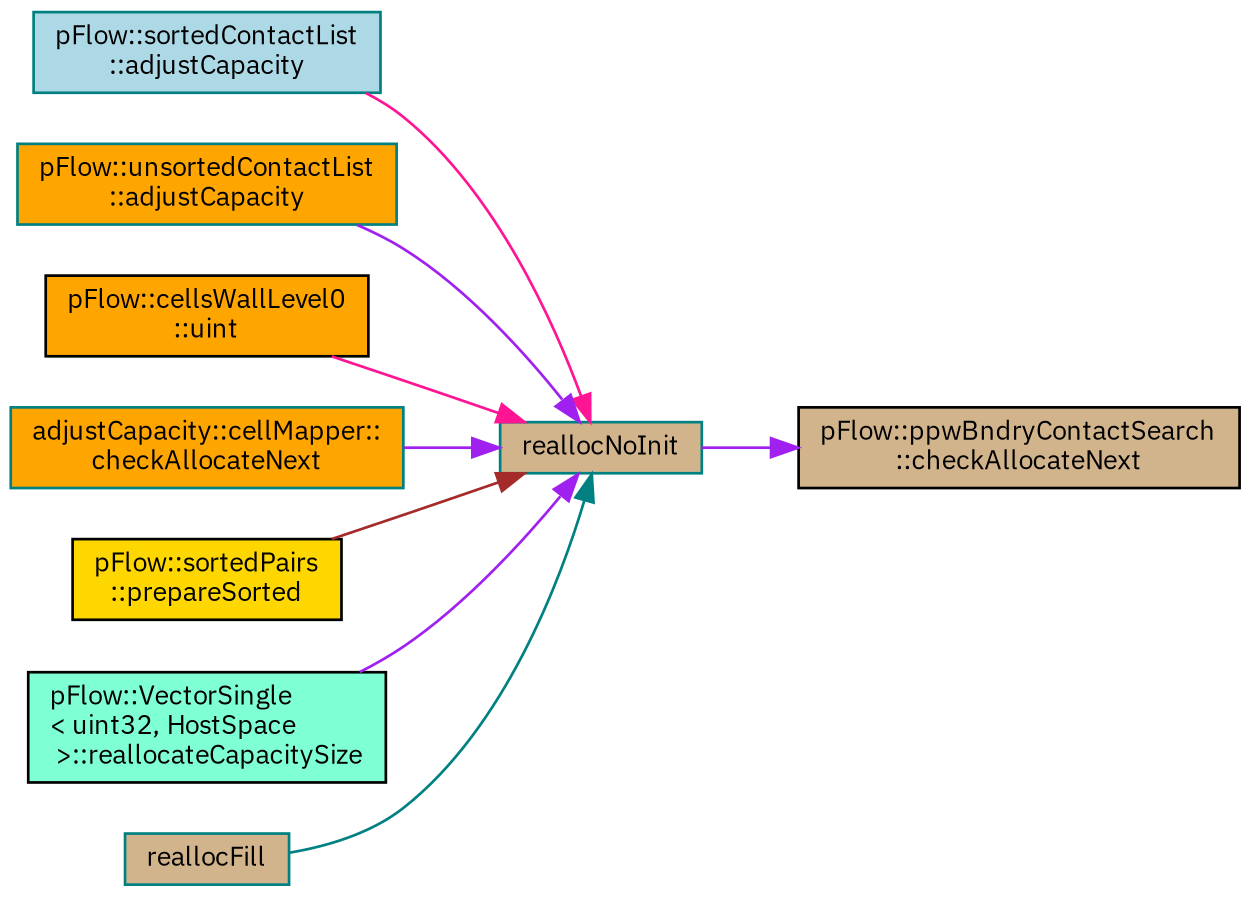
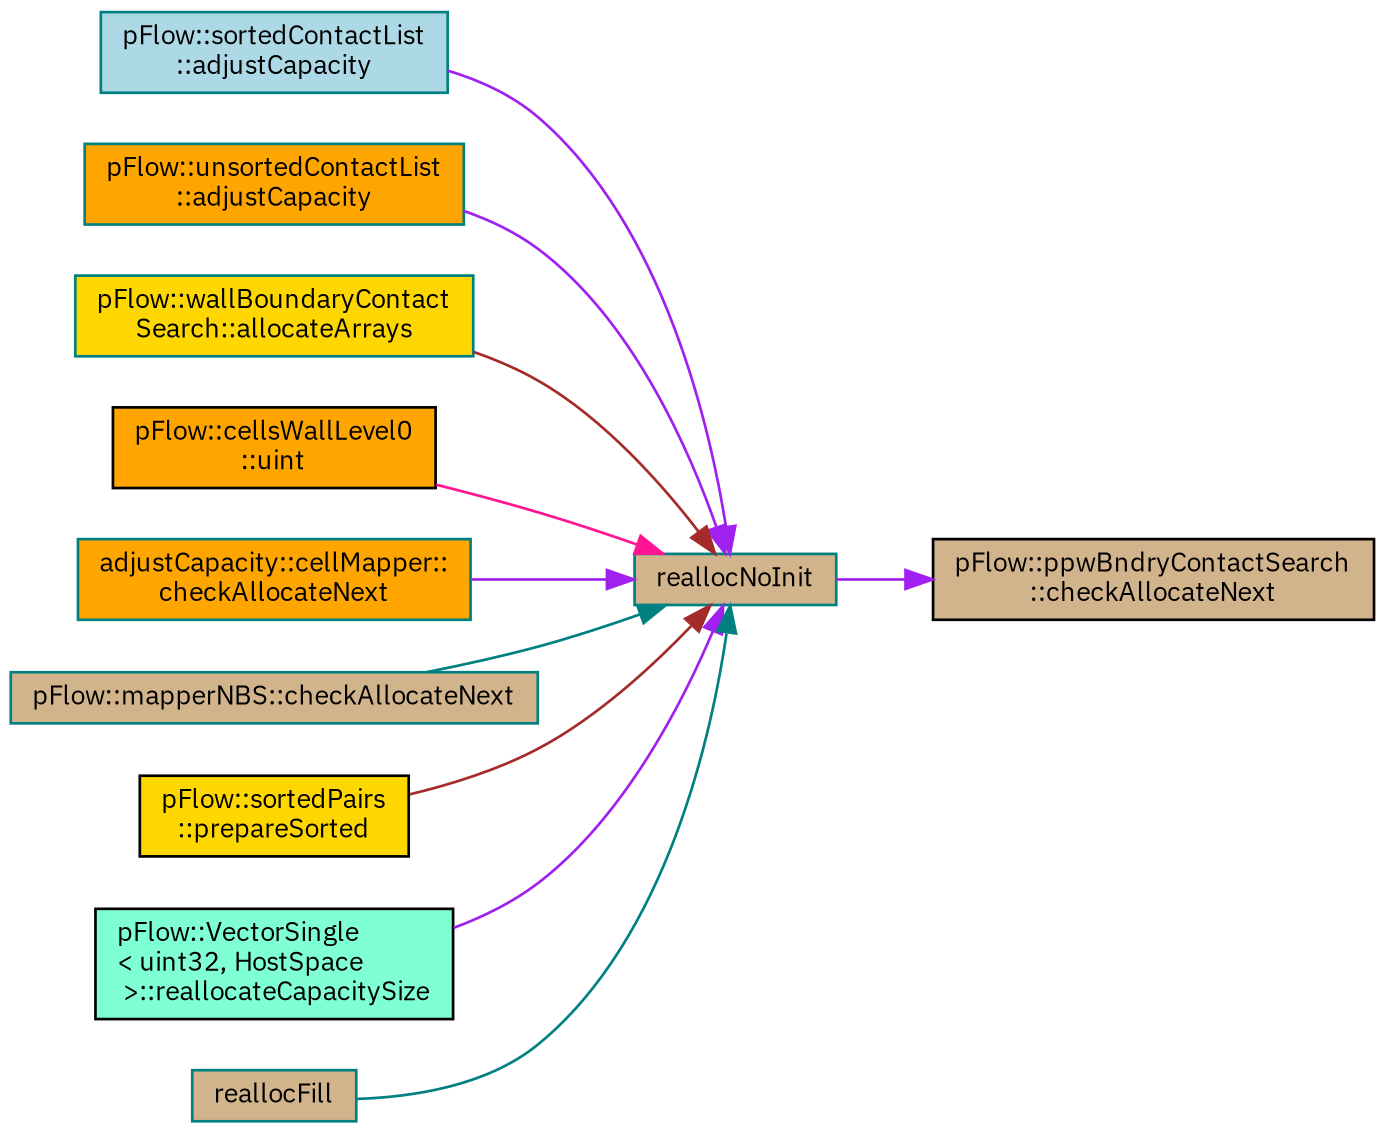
(498, 227) -> (644, 259)
none -> (274, 316)
none -> (274, 698)
